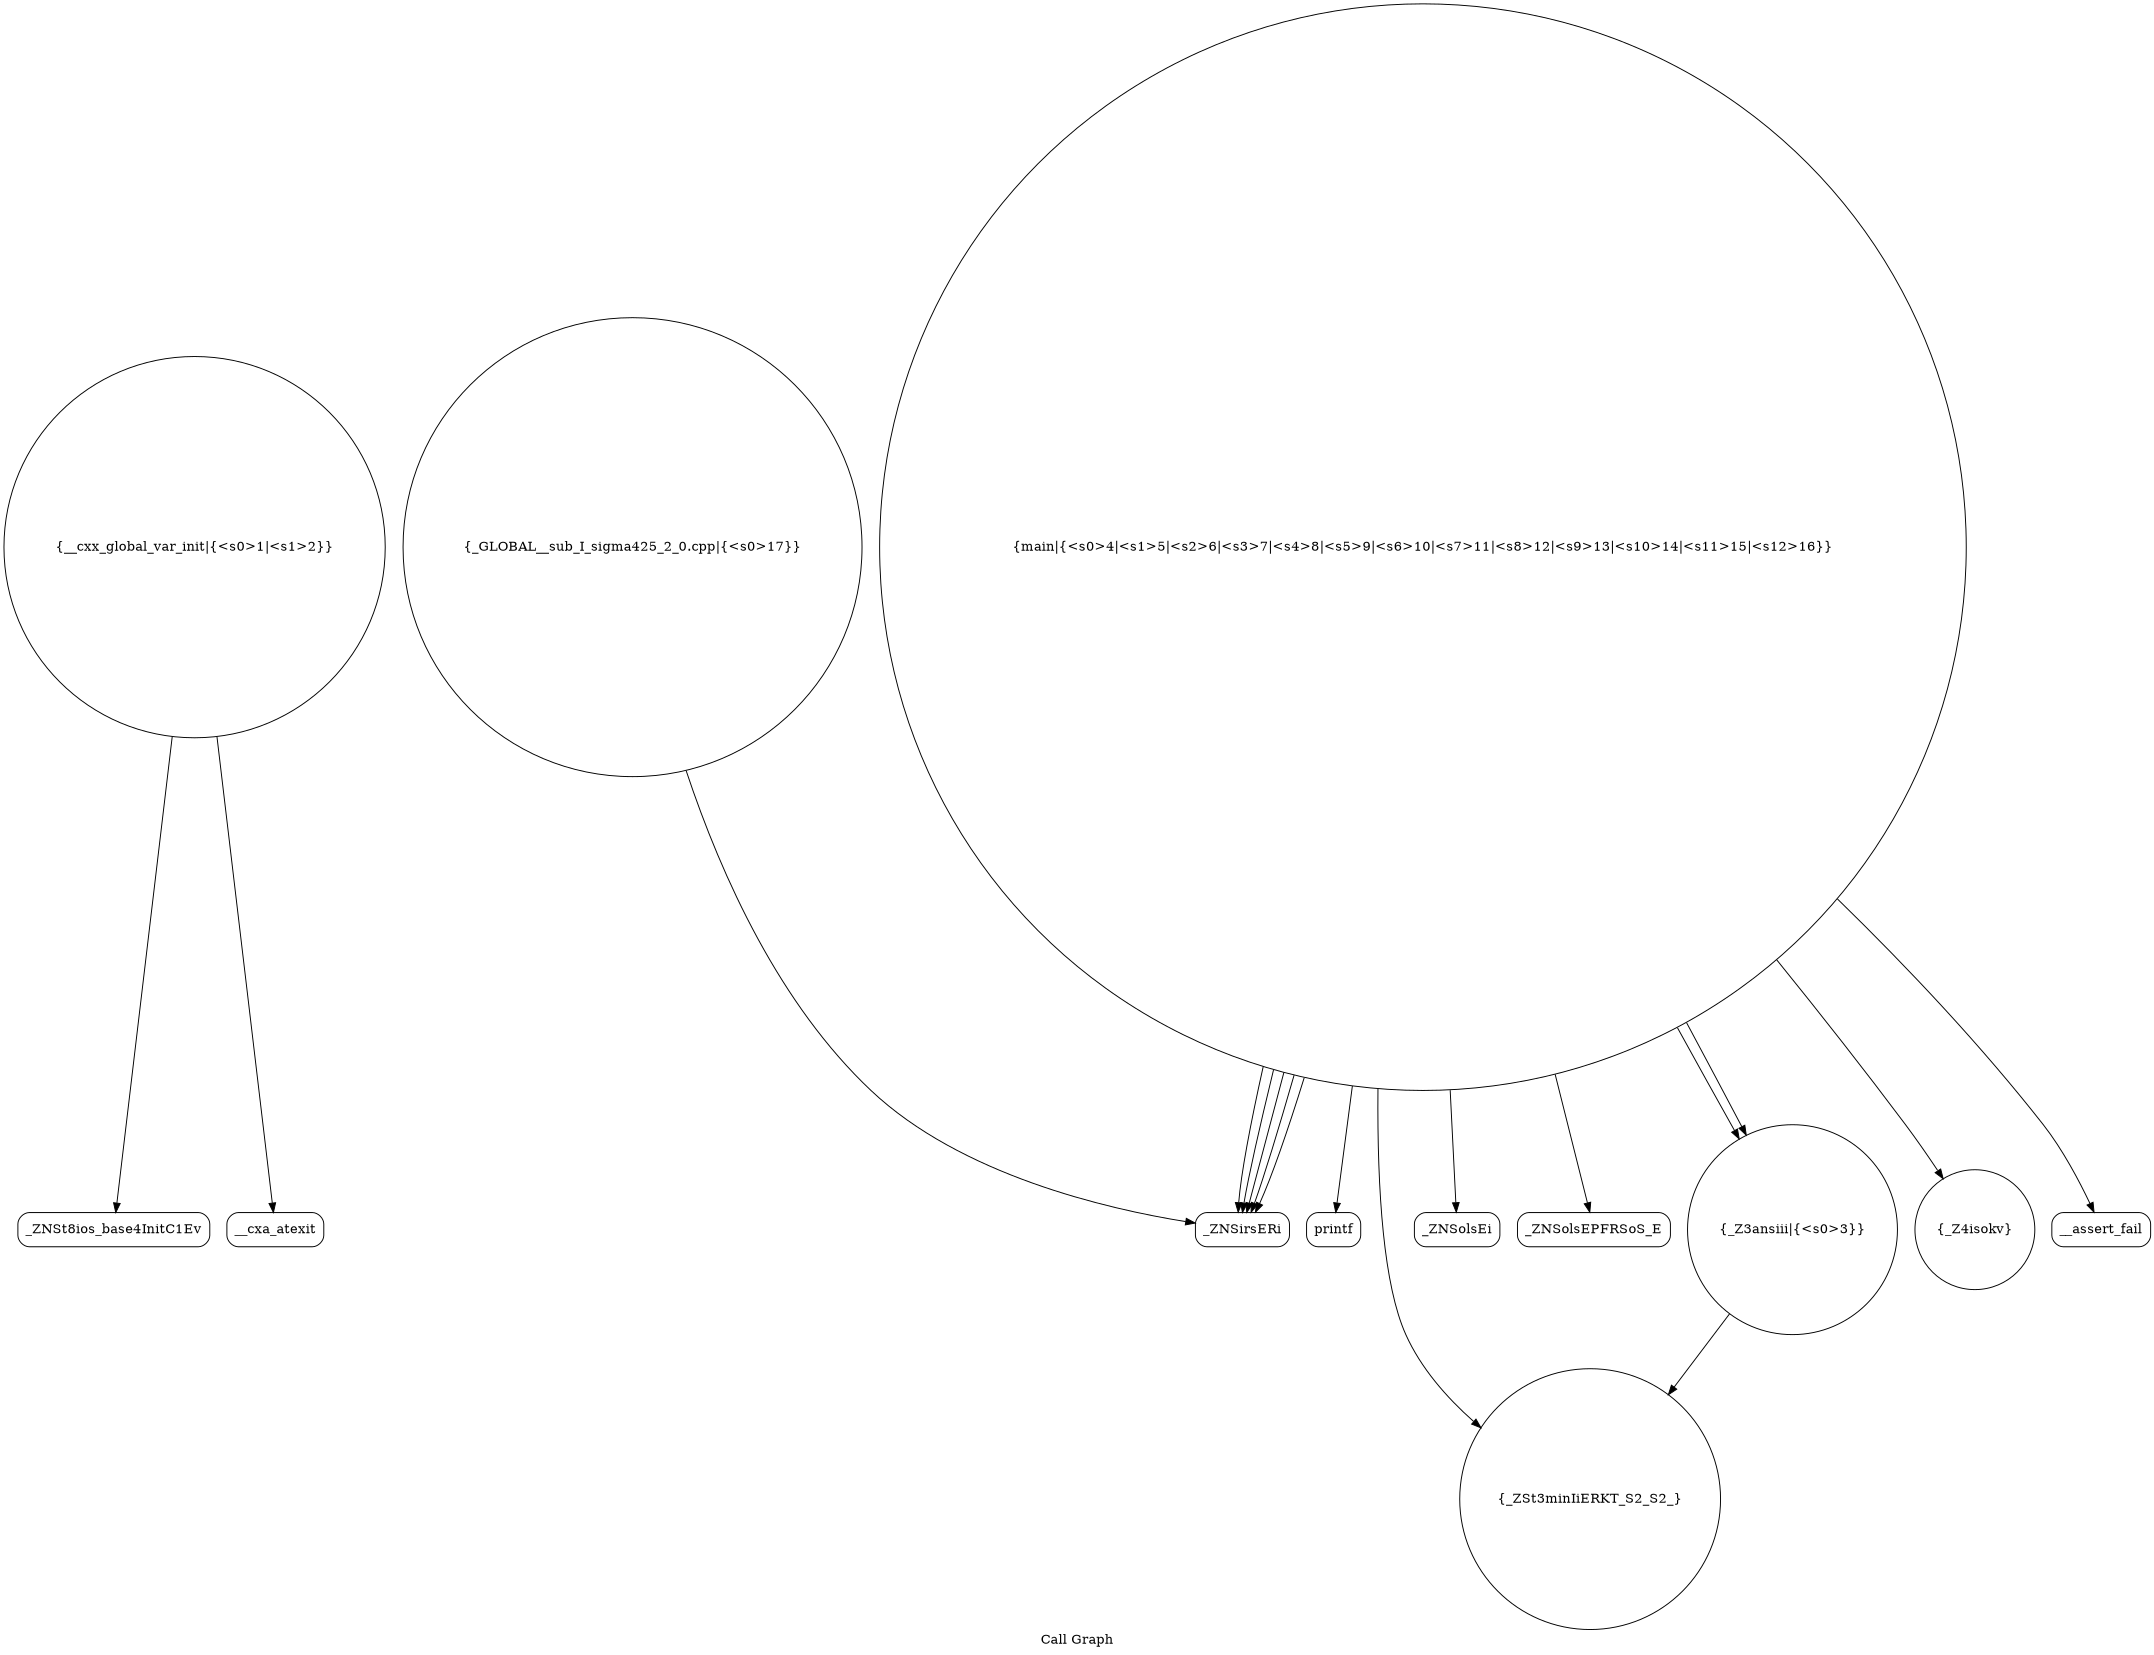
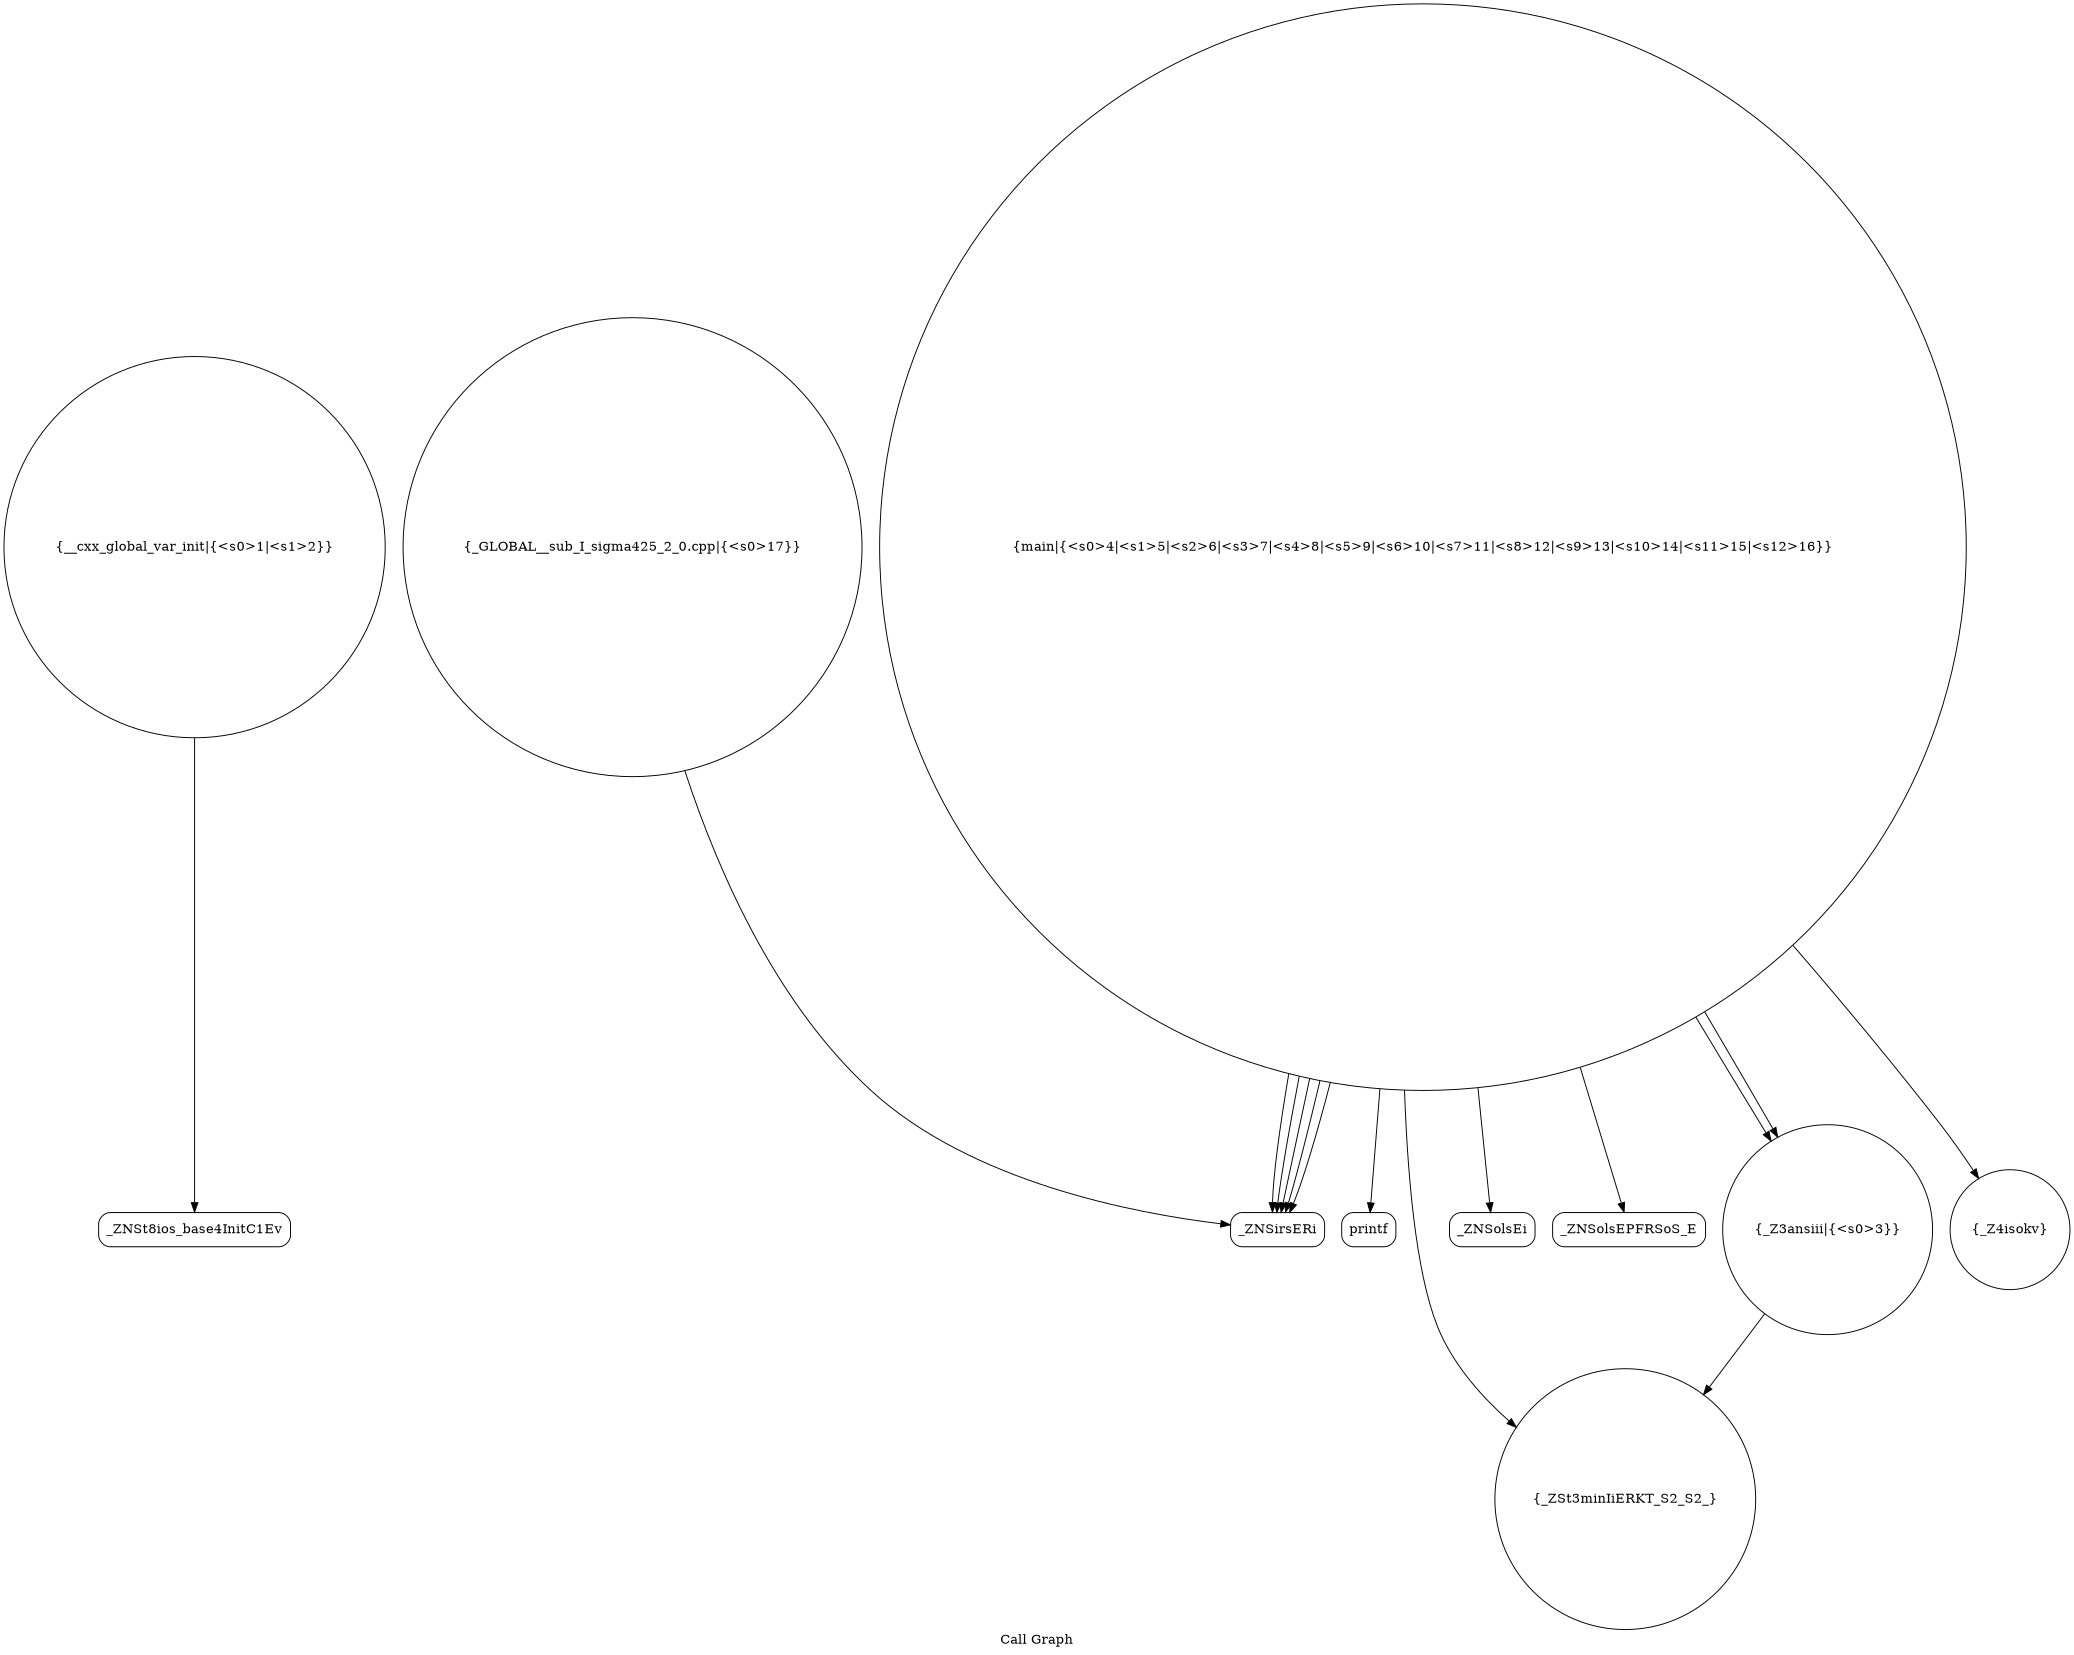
(275, 1230) -> none
(2101, 1230) -> none
